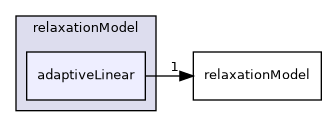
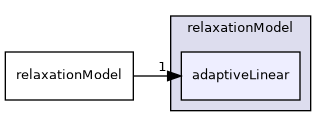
(164, 76) -> (150, 76)
